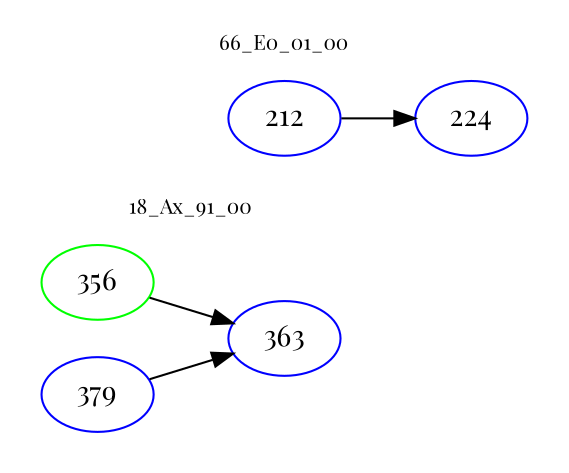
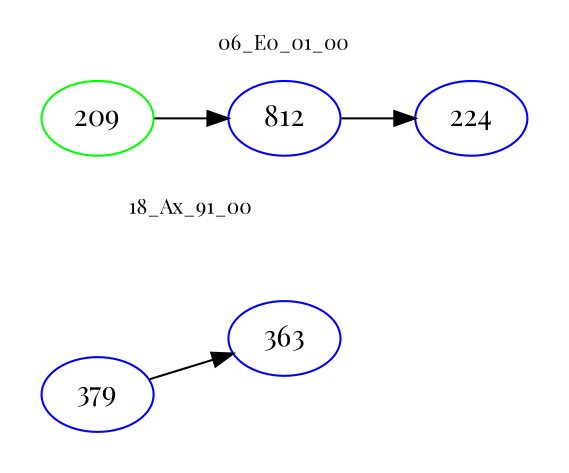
(284, 45) -> (284, 45)
none -> (98, 118)
(284, 118) -> (284, 118)
(98, 282) -> none
